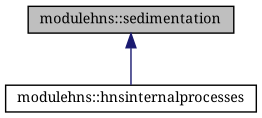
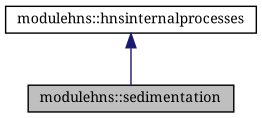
(131, 67) -> (131, 67)
